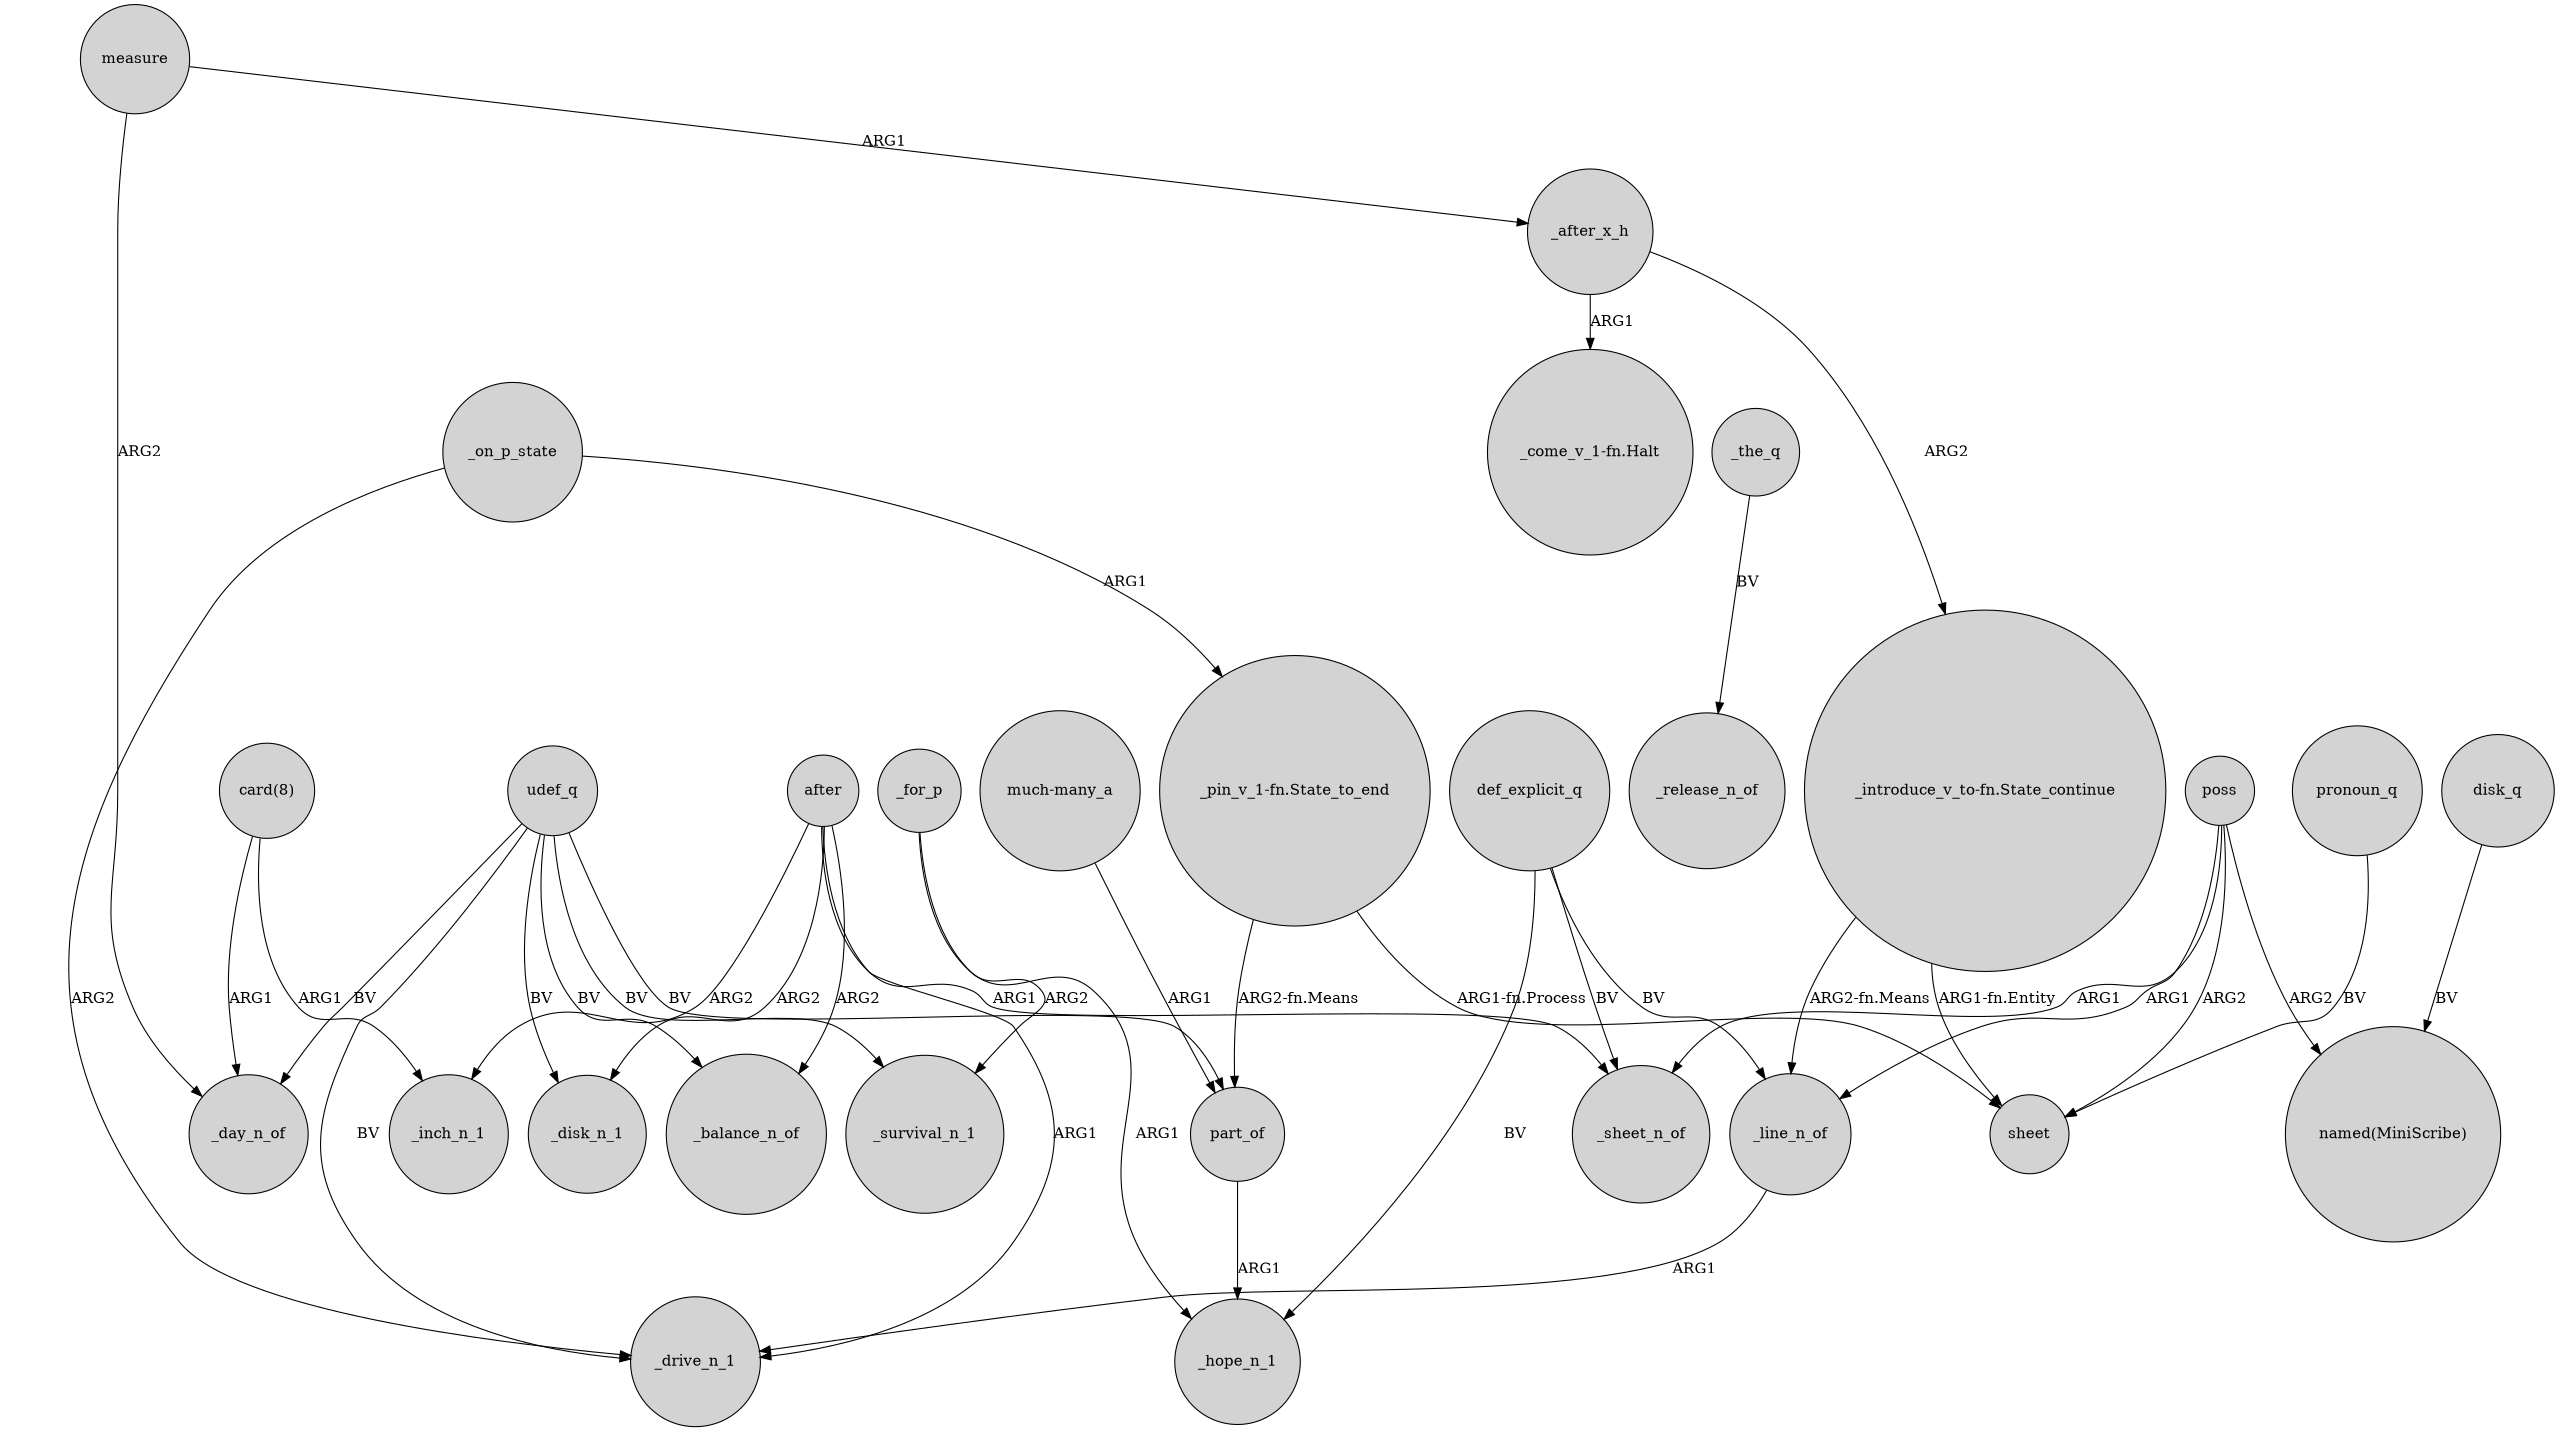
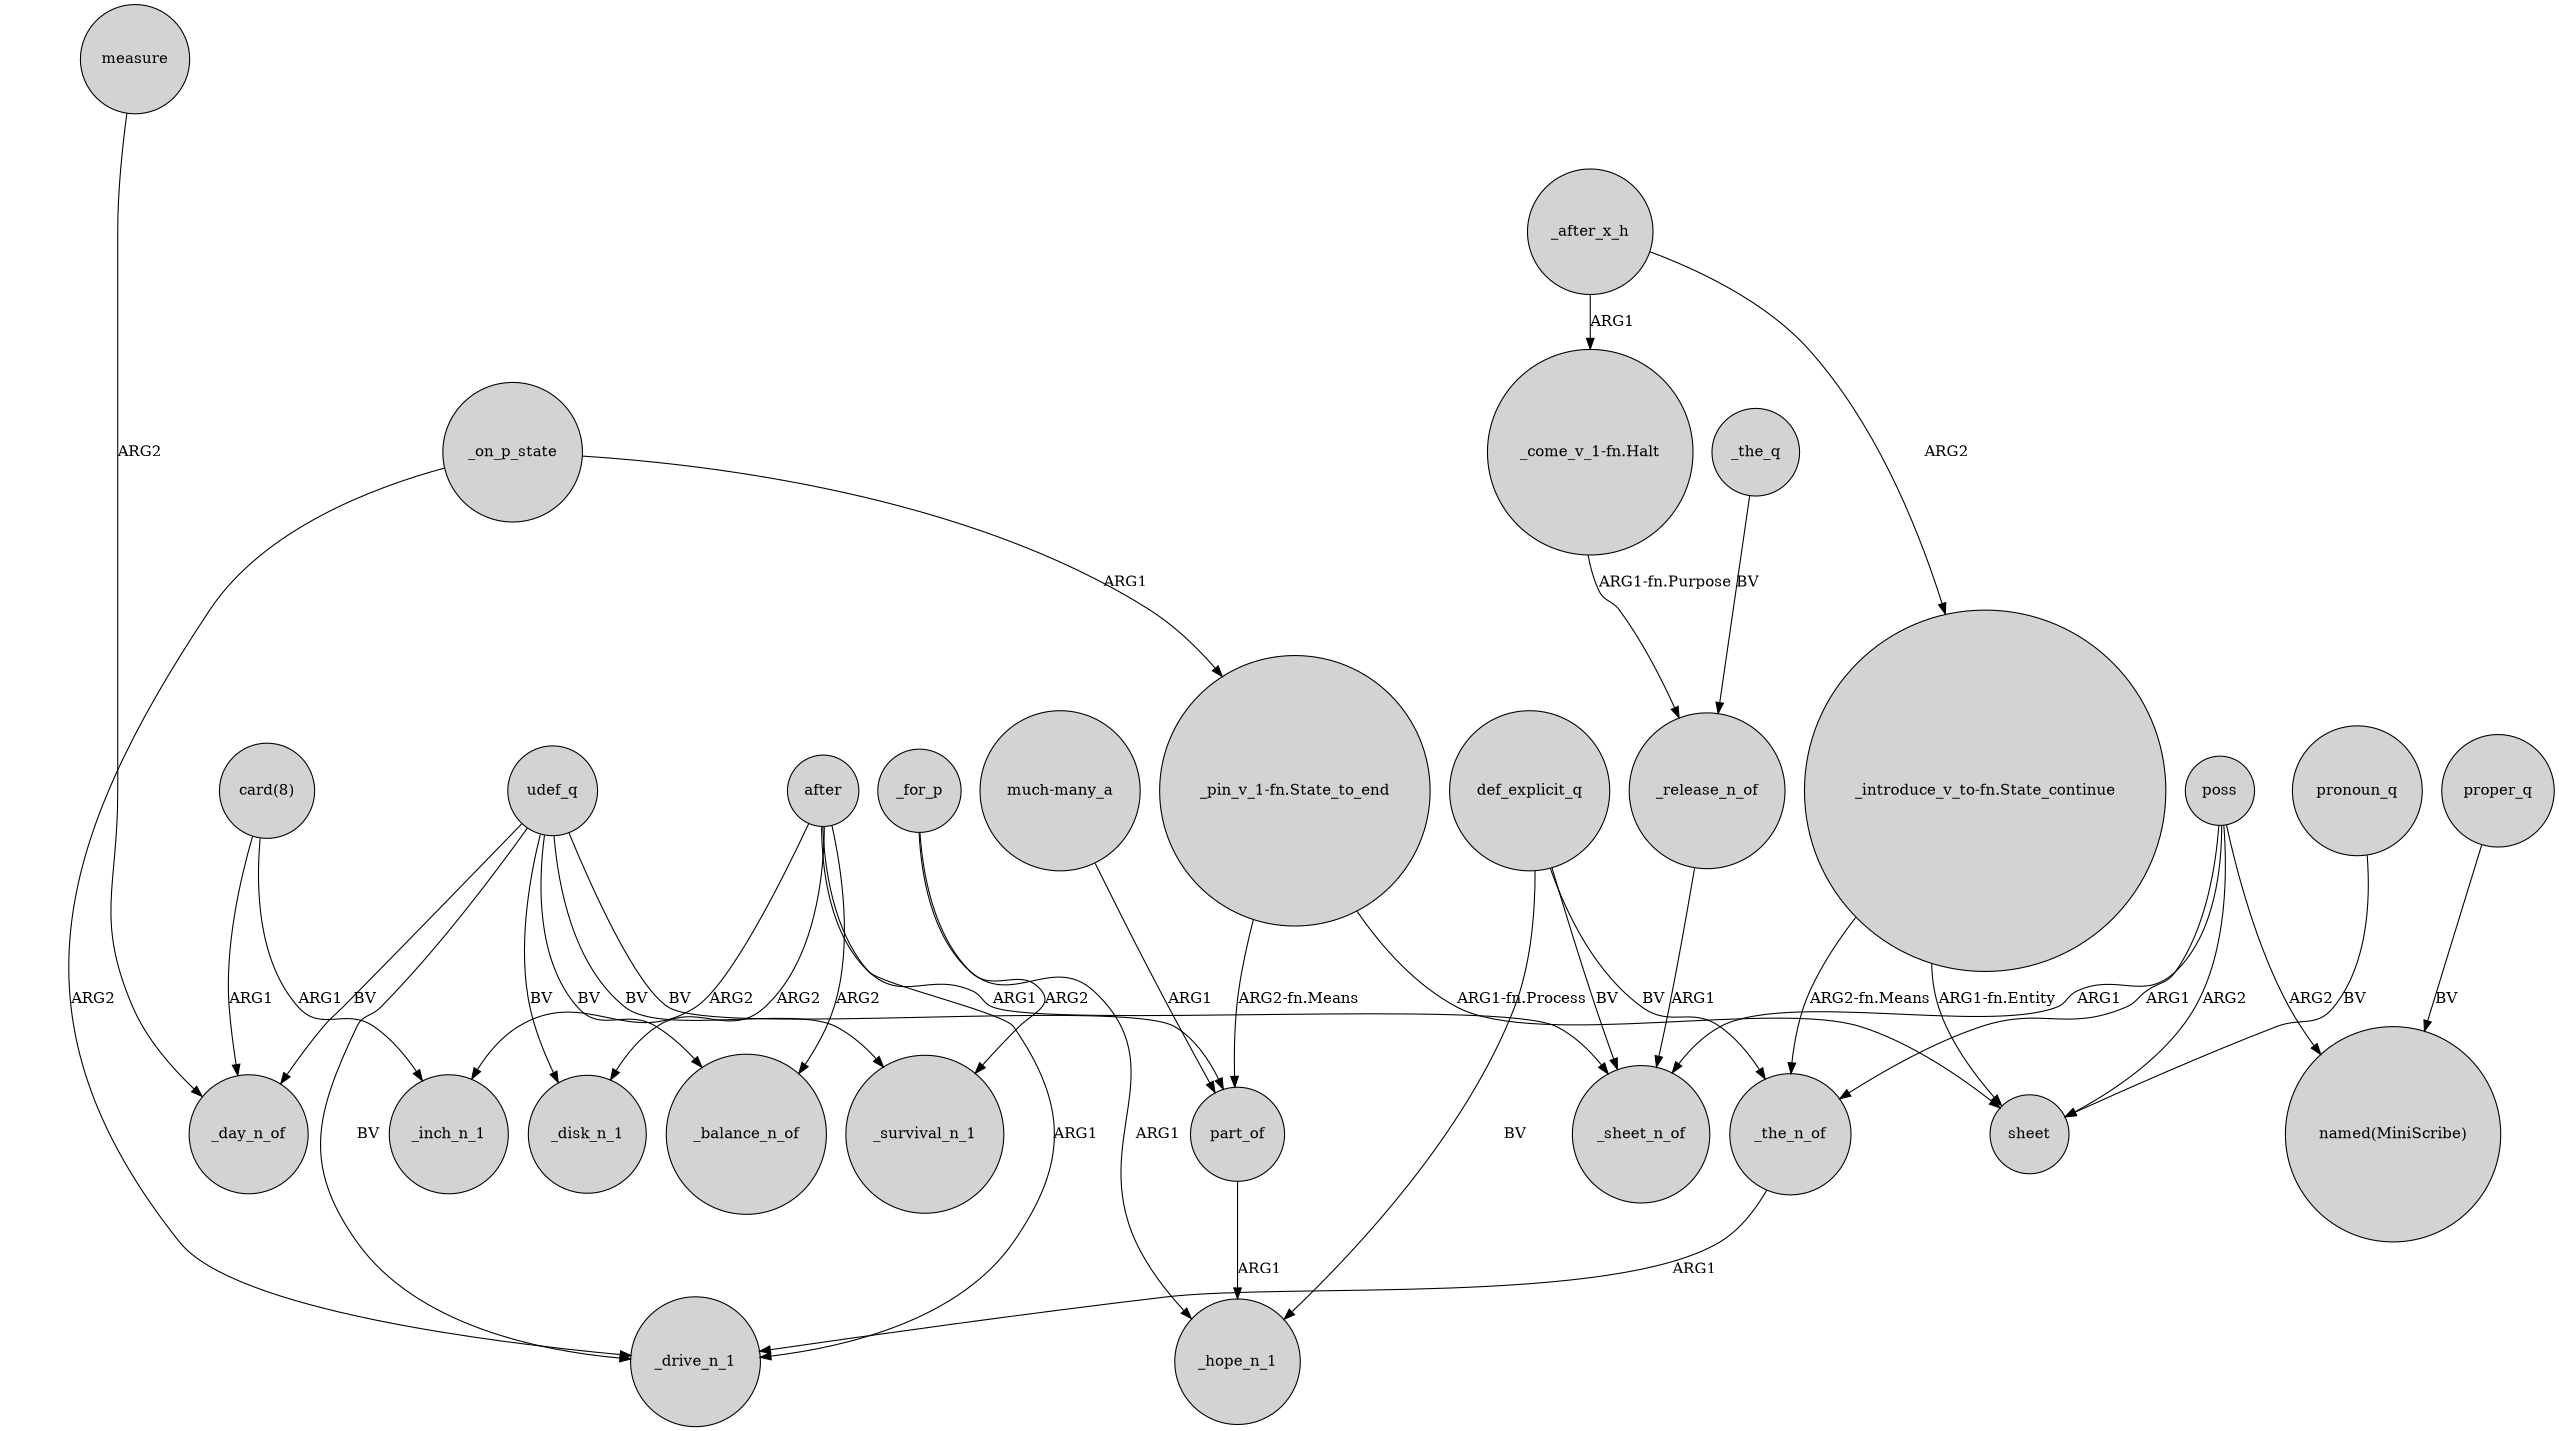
(853, 144) -> none
none -> (1632, 629)
(2498, 791) -> (2498, 791)
none -> (1678, 962)
(1790, 1134) -> (1790, 1134)
